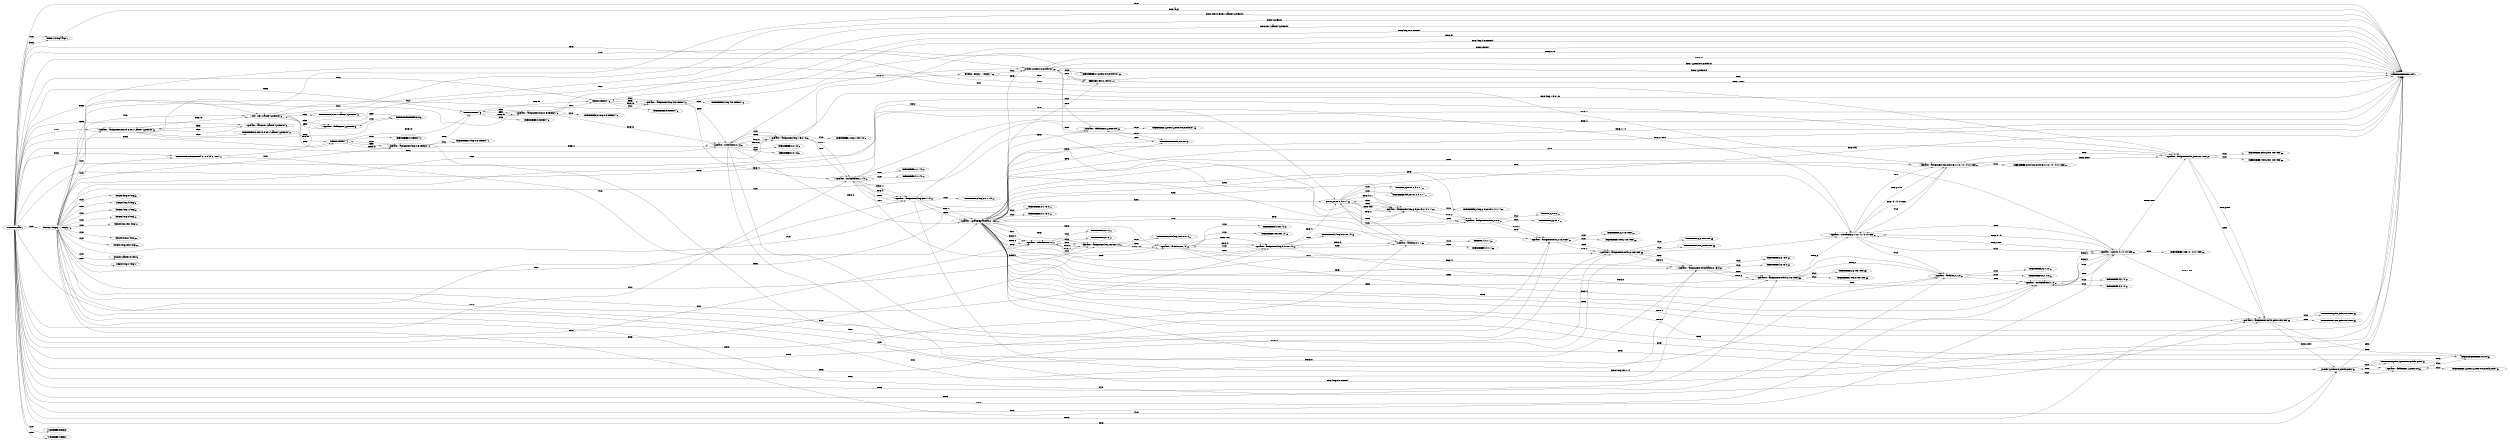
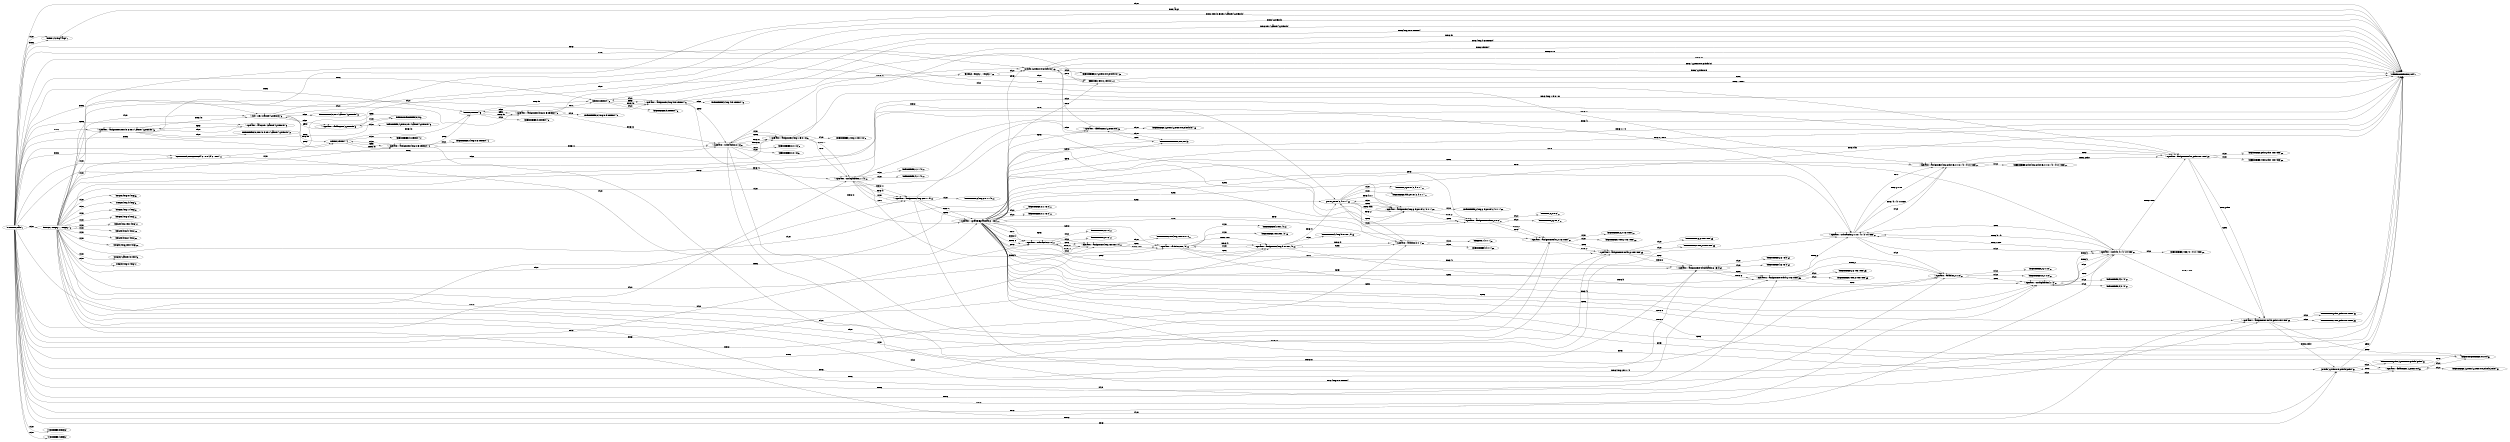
none -> (409, 124)
(880, 195) -> (880, 195)
none -> (126, 231)
